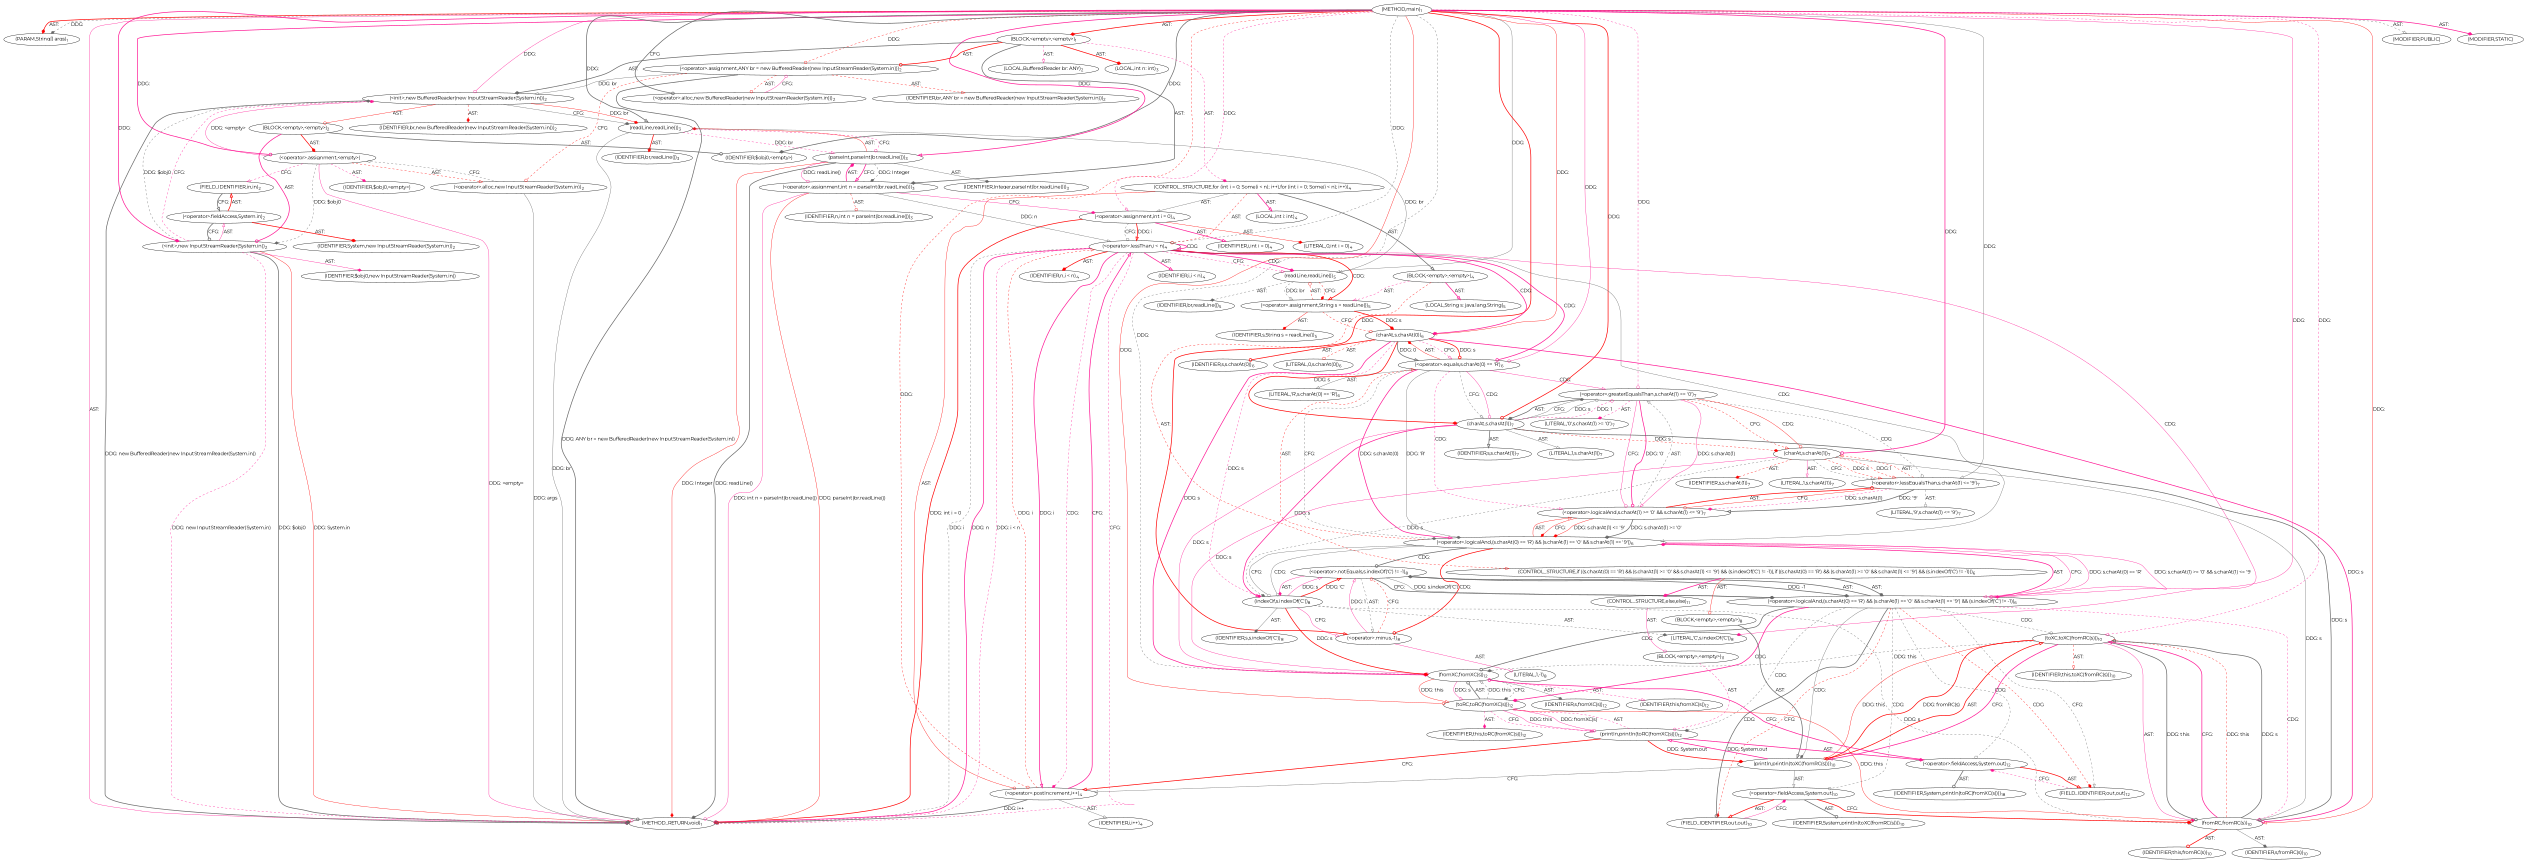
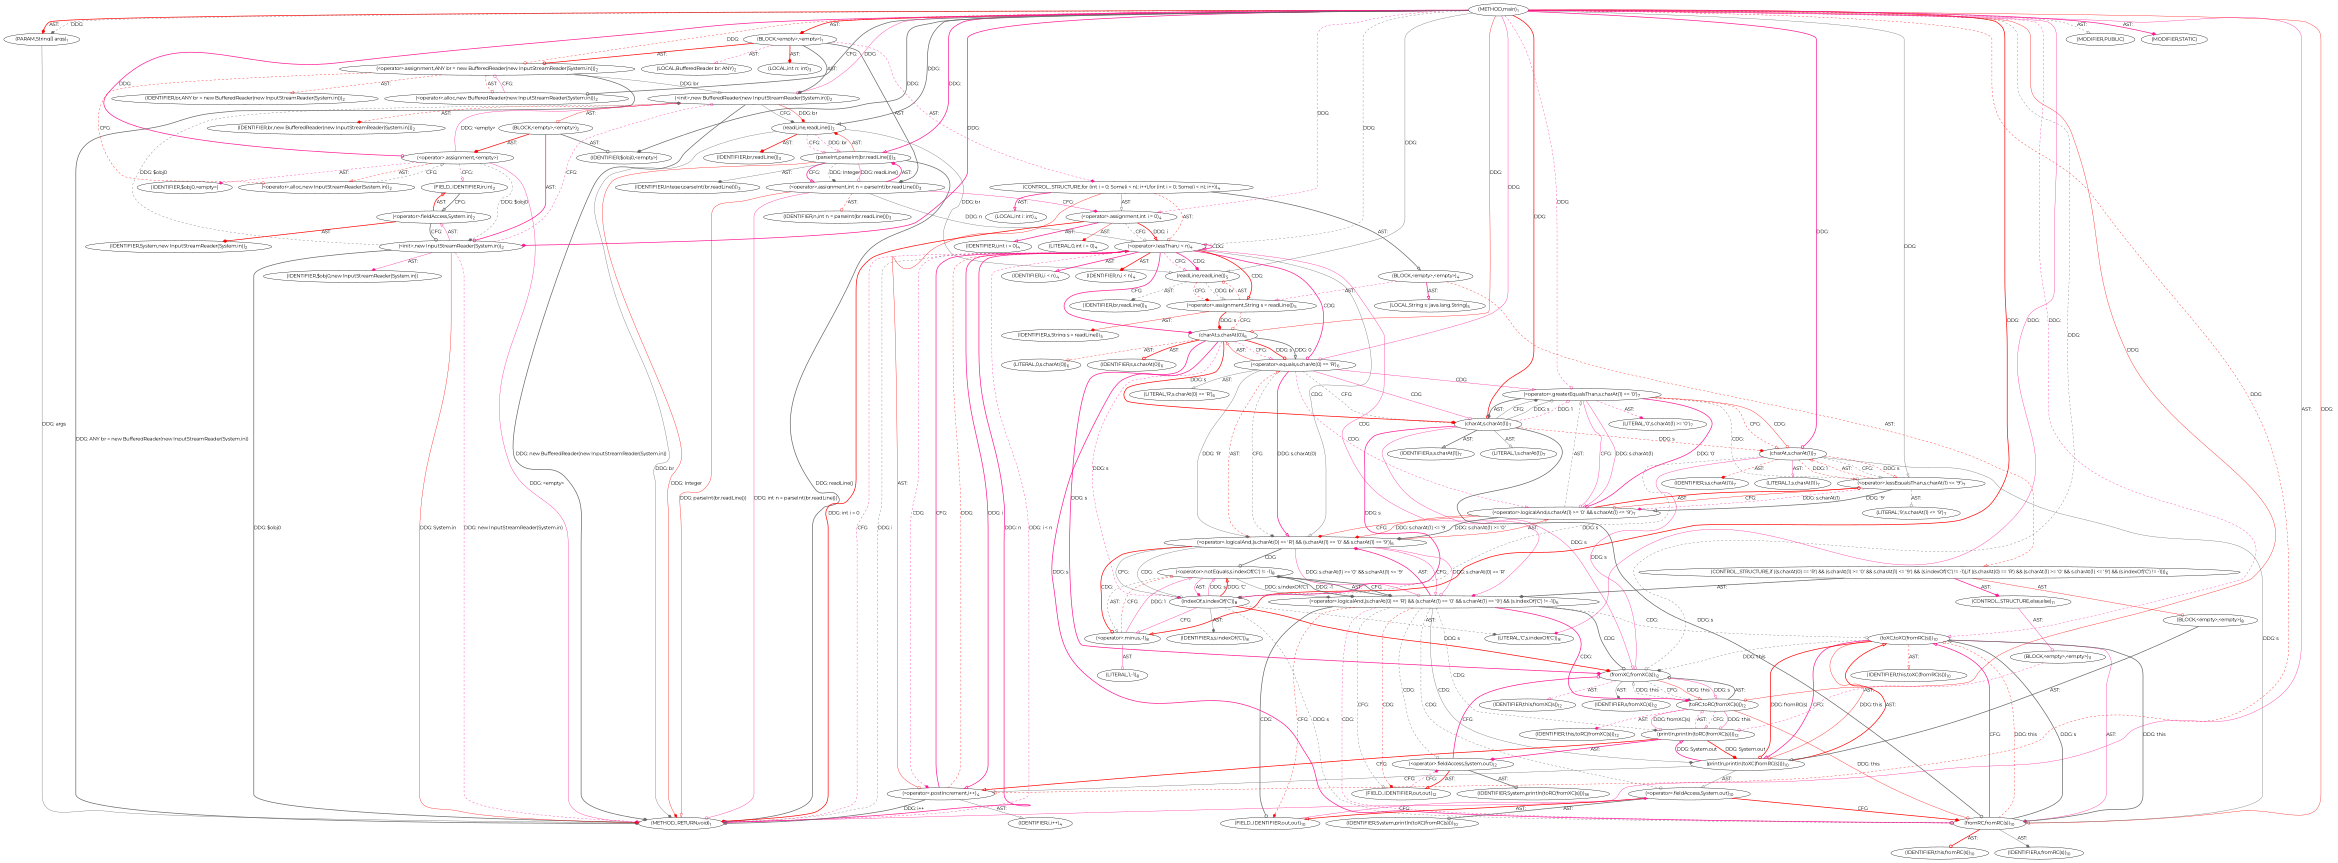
(1527, 291) -> (1138, 291)
(1425, 353) -> (1240, 355)
(533, 543) -> (42, 722)
